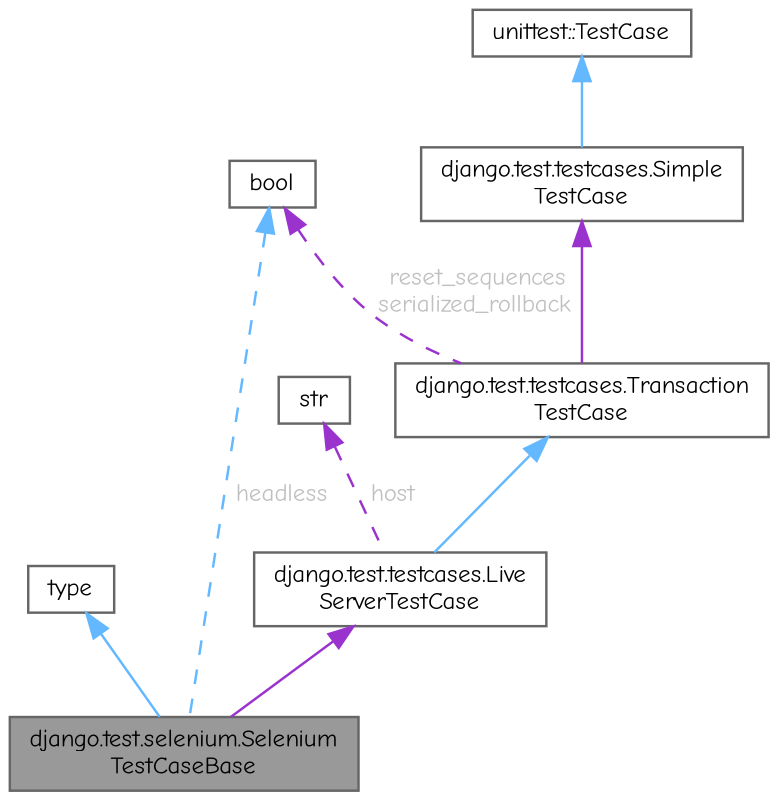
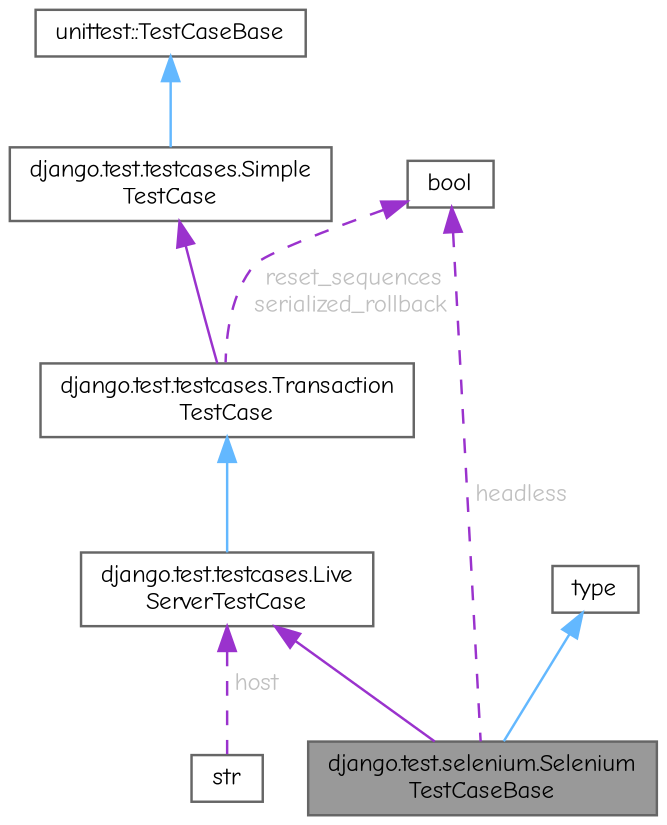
(582, 33) -> (171, 33)
(227, 475) -> (467, 487)
(360, 500) -> (227, 703)
